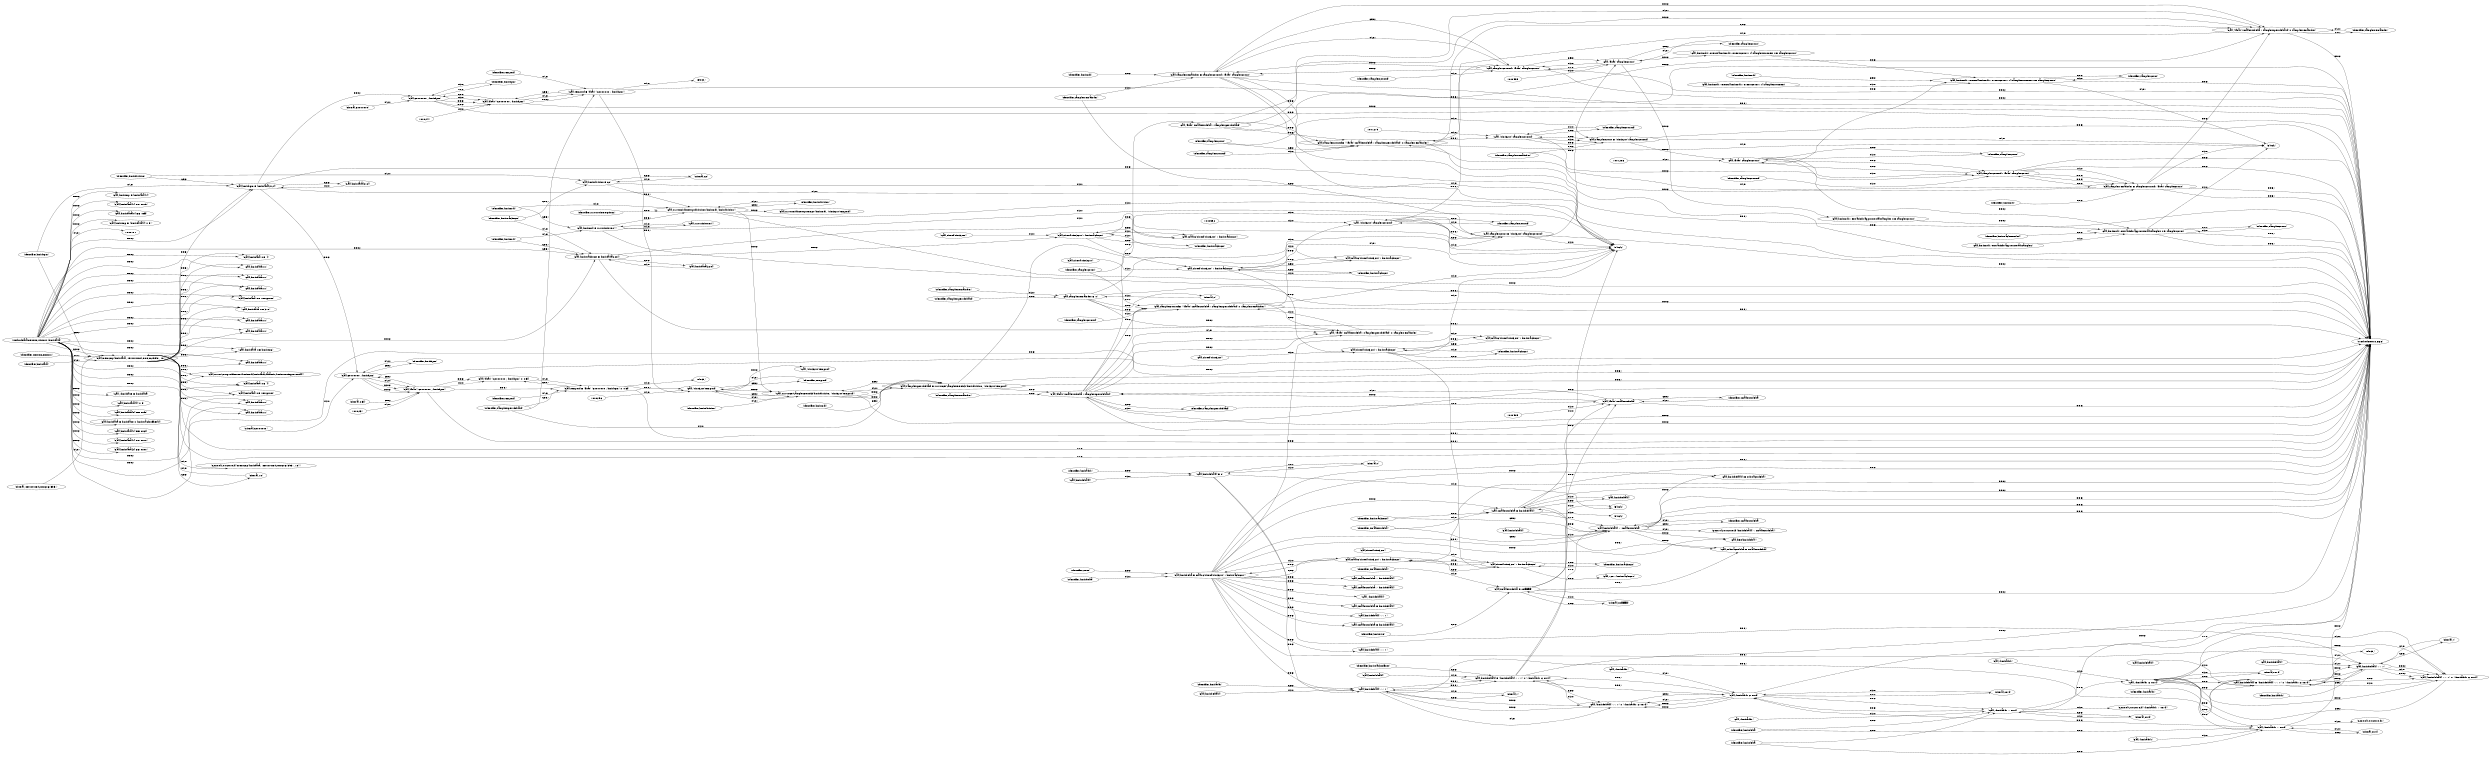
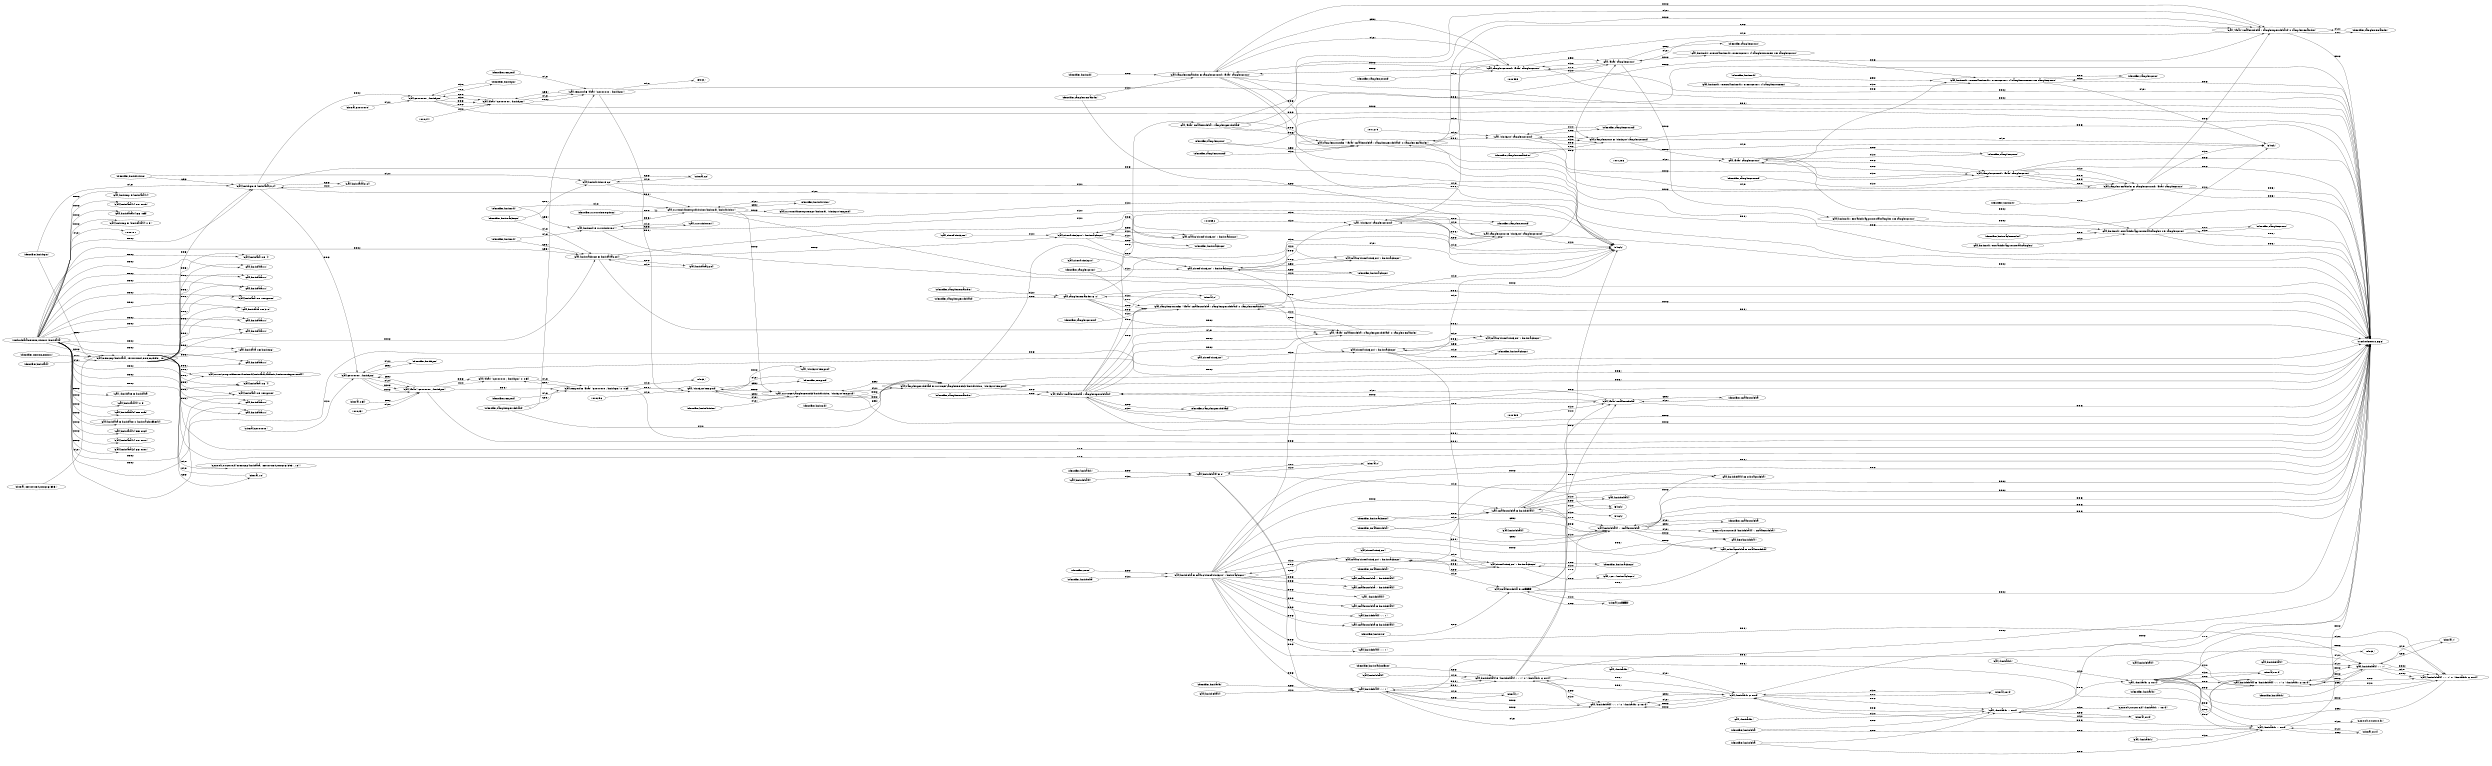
(648, 227) -> (648, 227)
